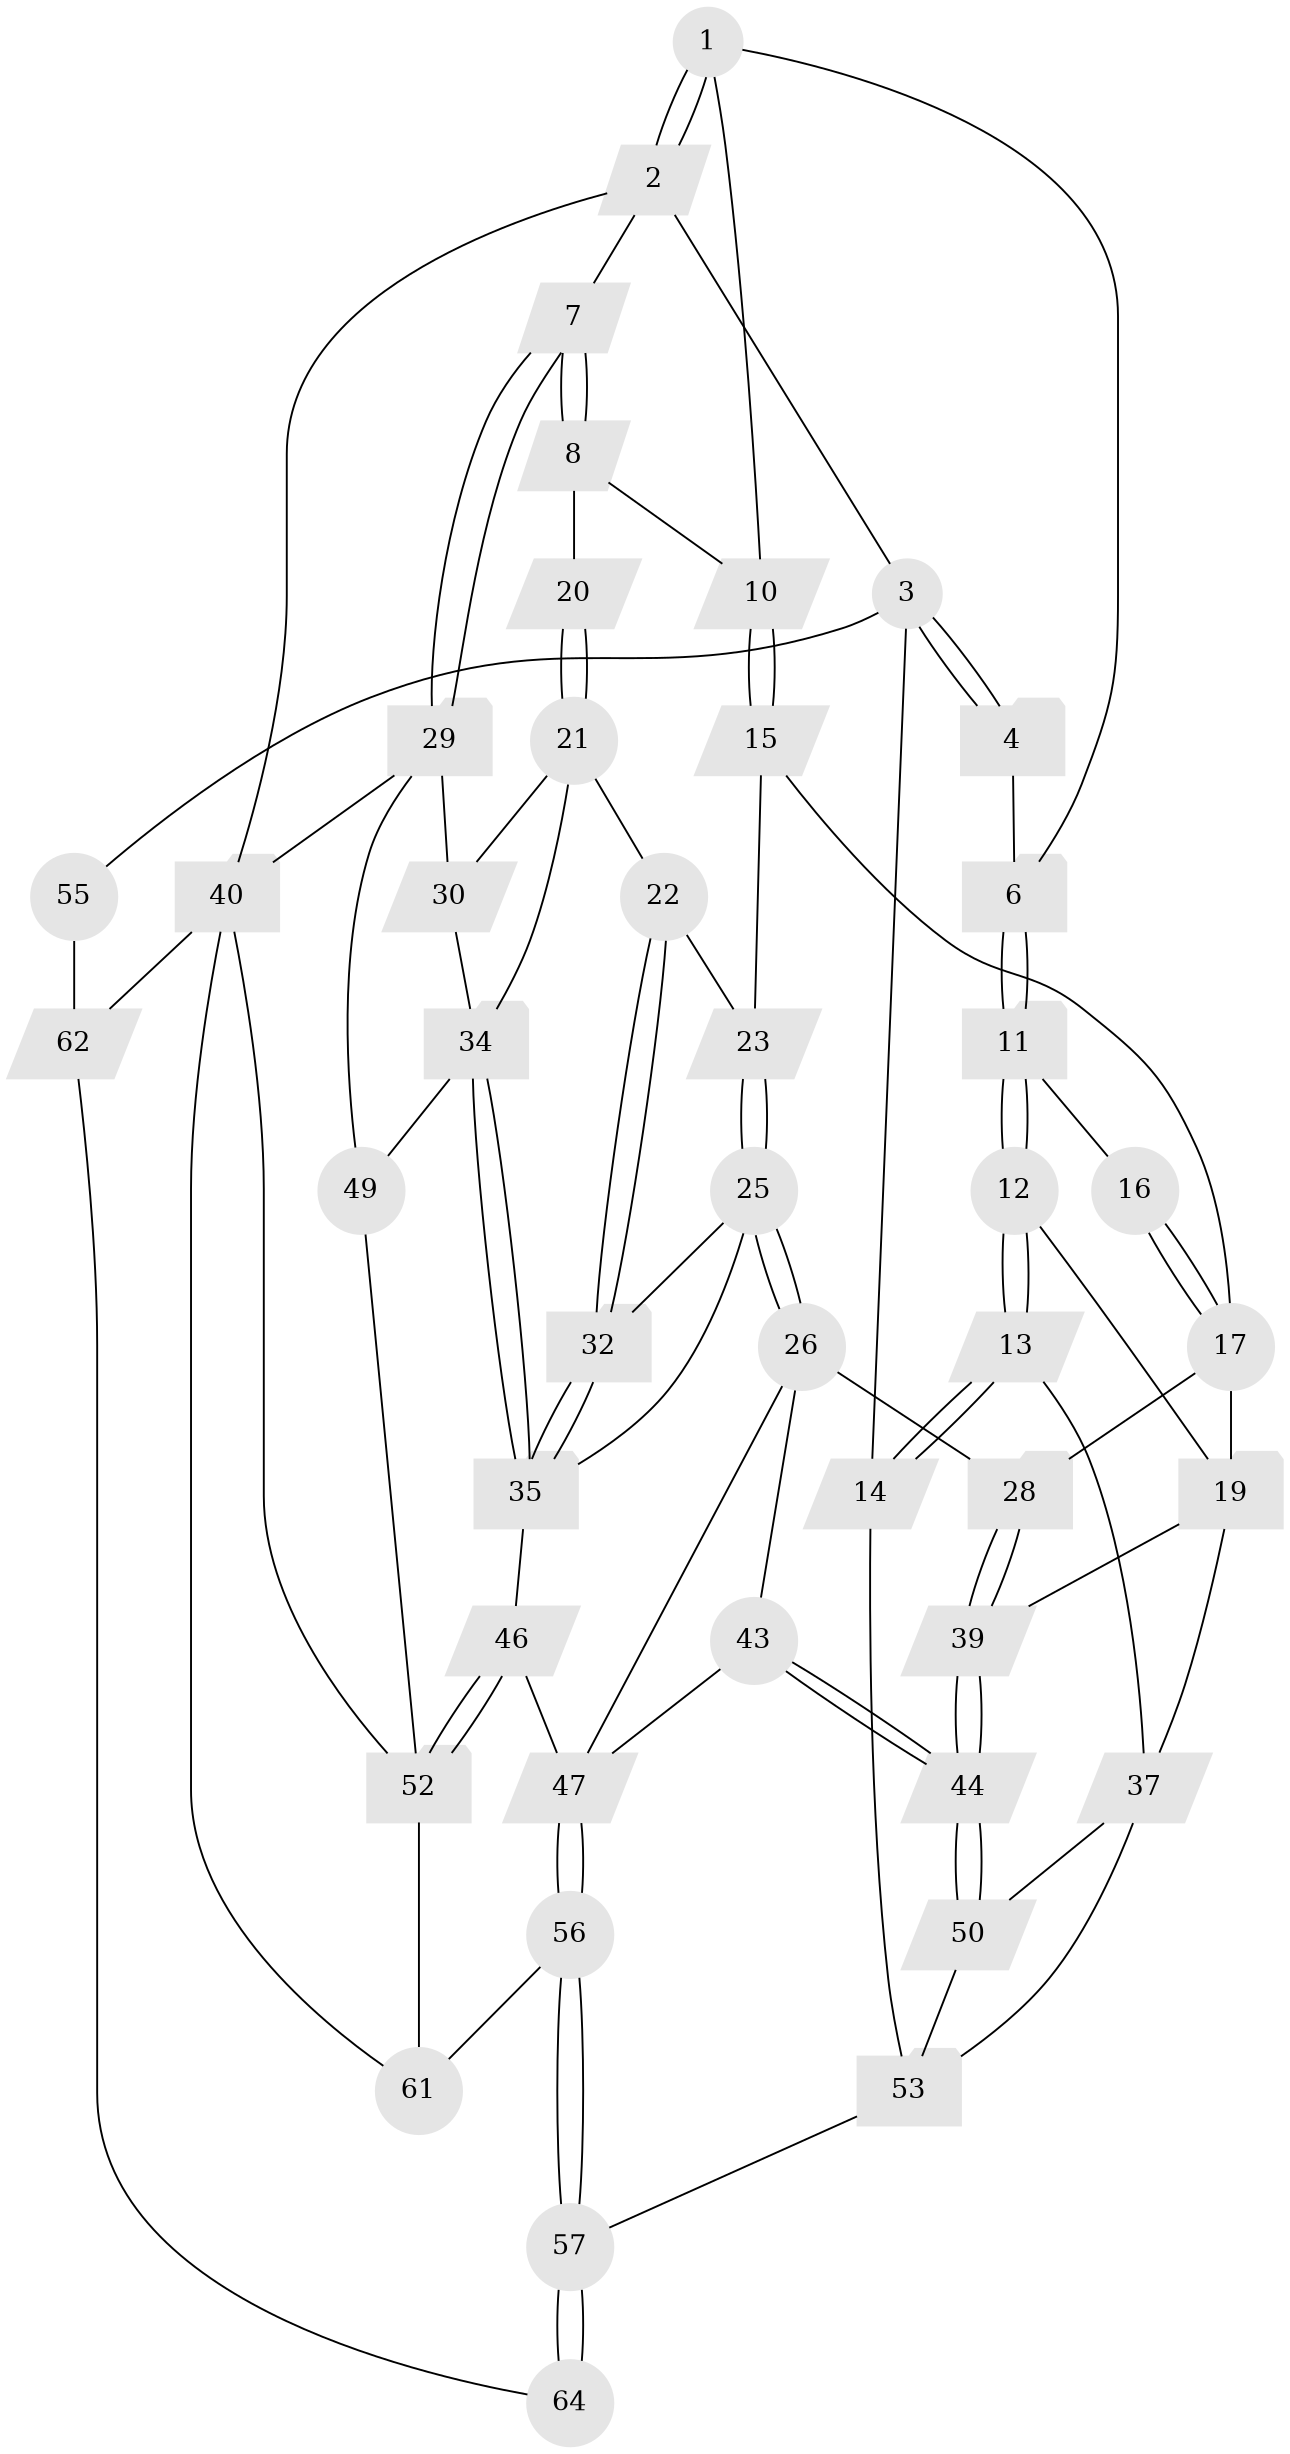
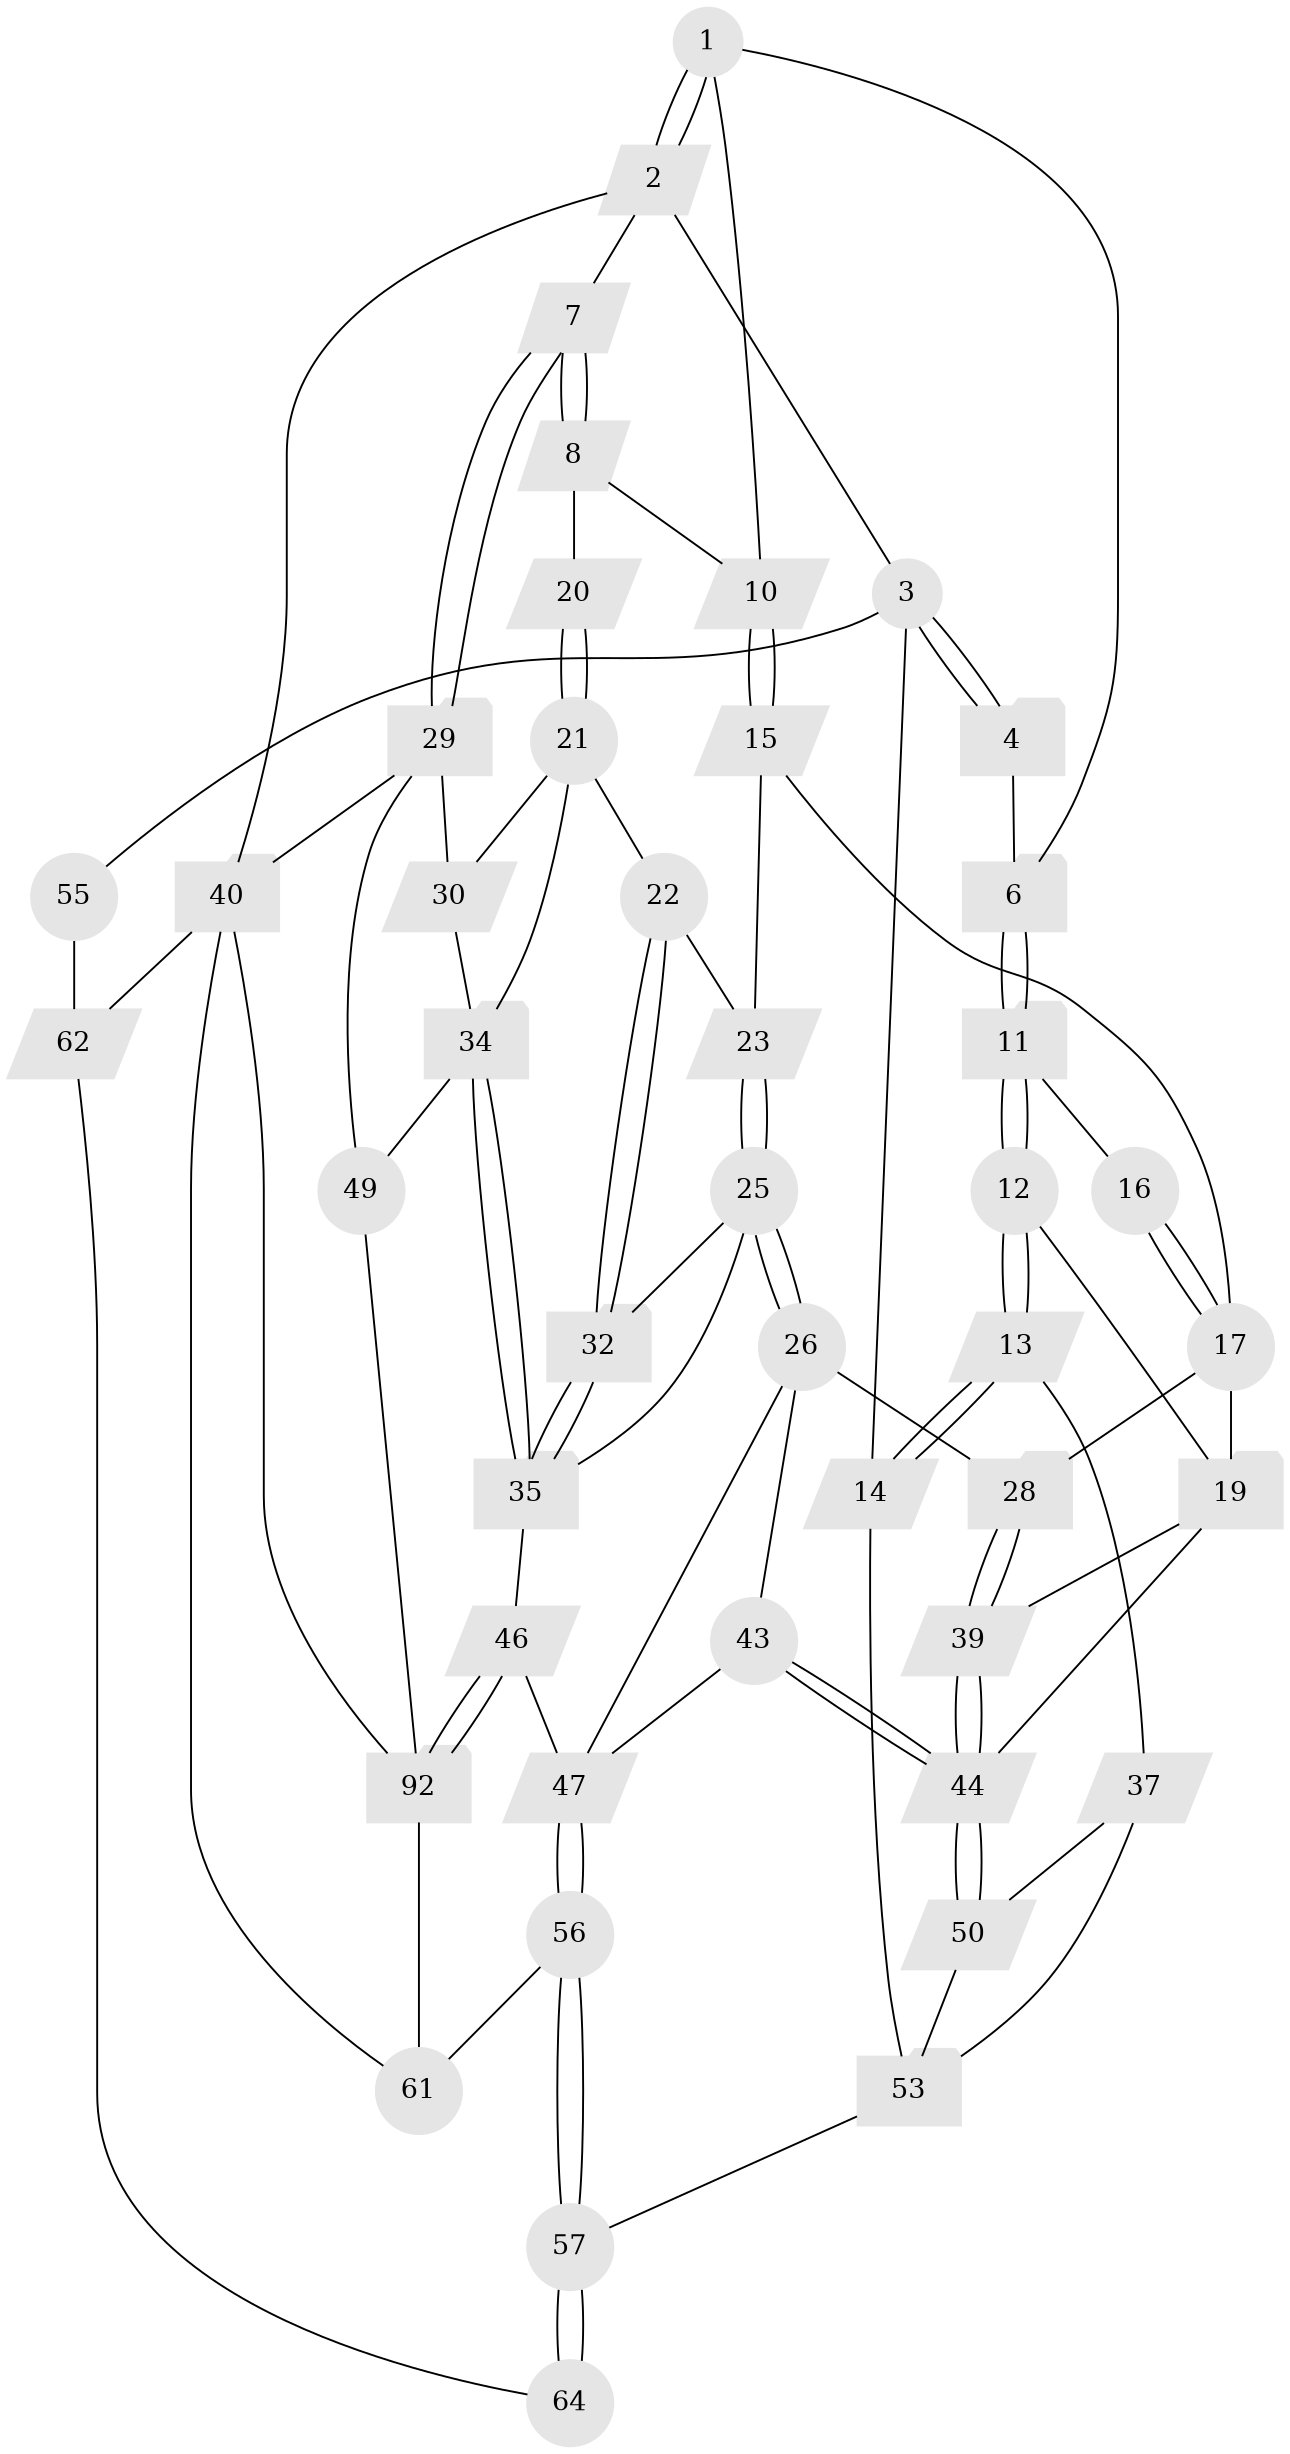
(1197, 1642) -> (1100, 1641)
(419, 1788) -> (419, 1788)
